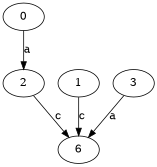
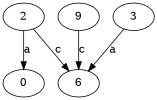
(24, 46) -> (24, 46)
(79, 83) -> (79, 17)
